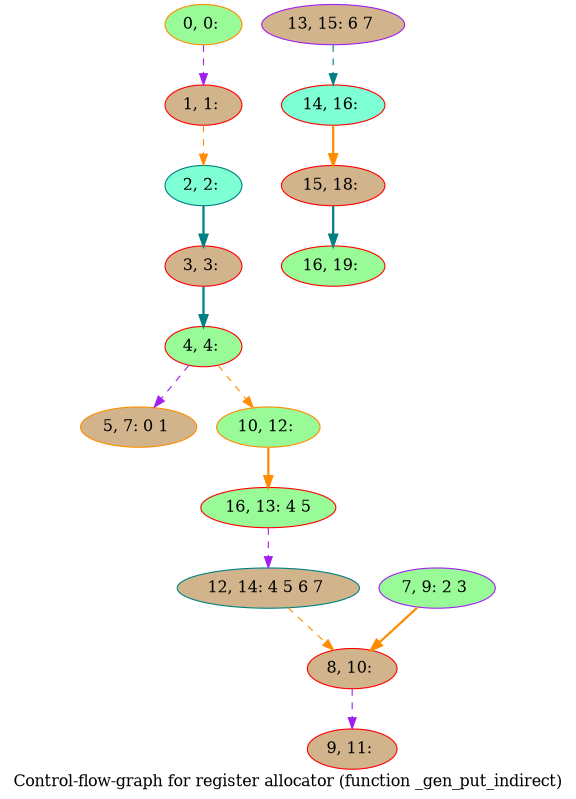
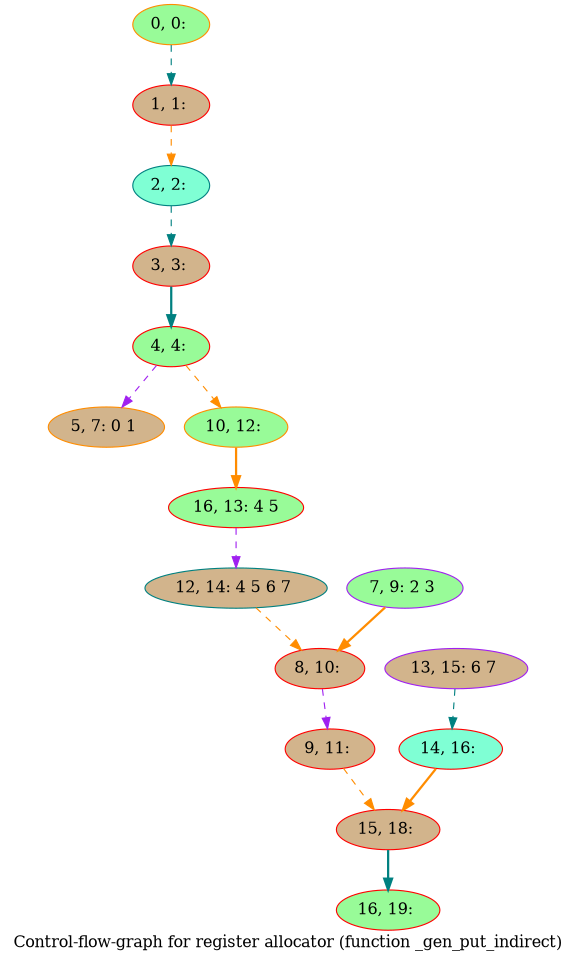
(203, 59) -> (171, 59)
(203, 220) -> (171, 220)
none -> (356, 785)
